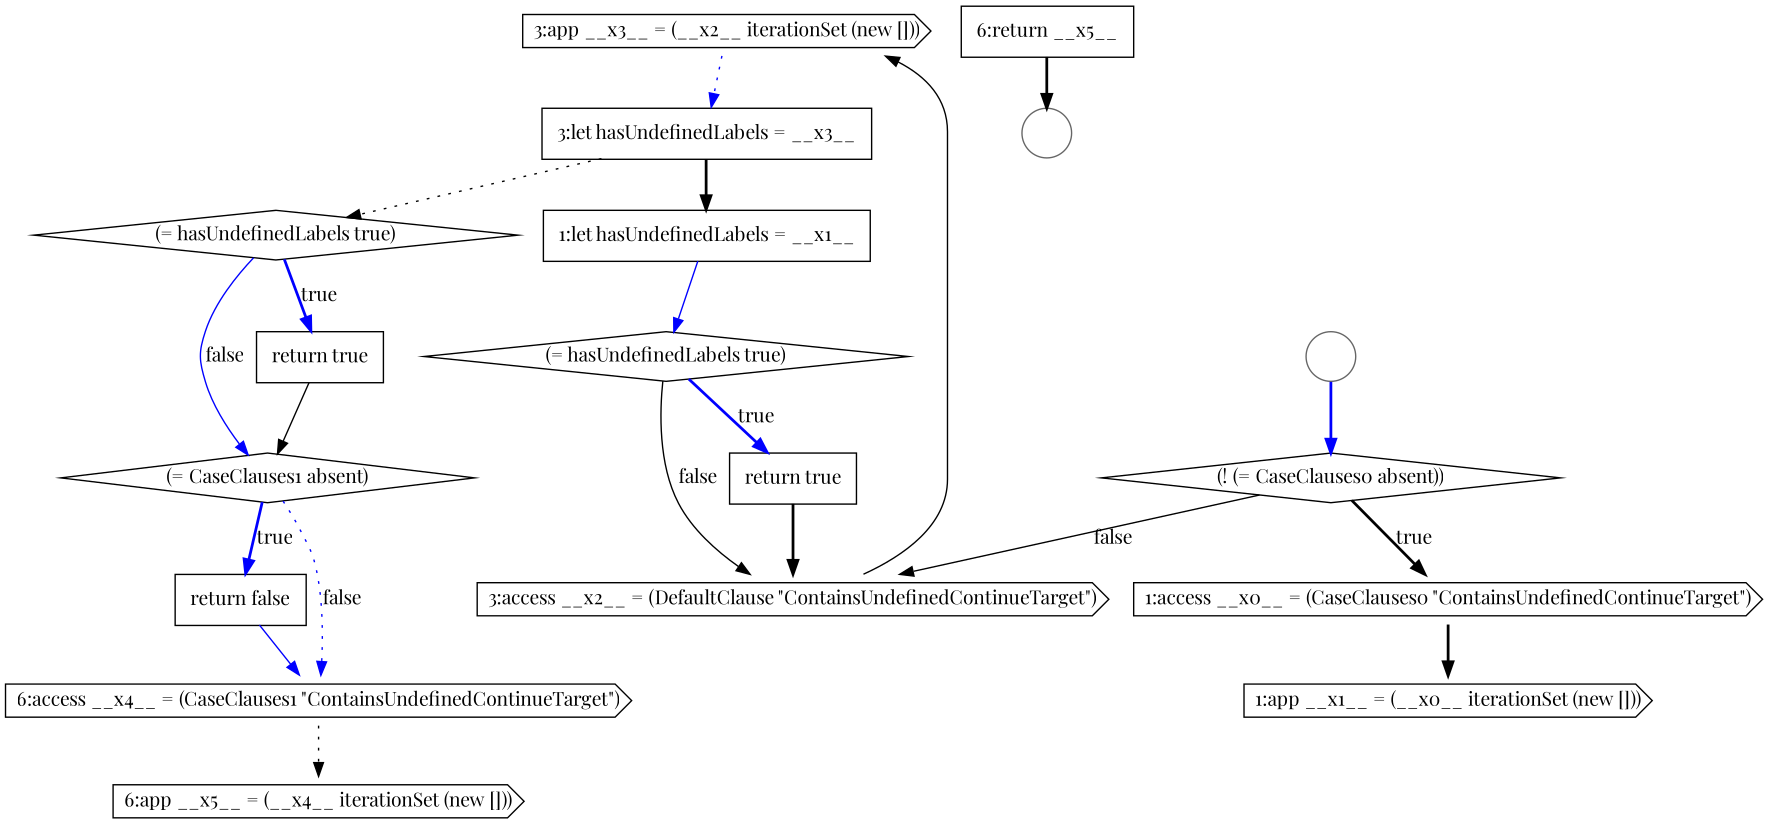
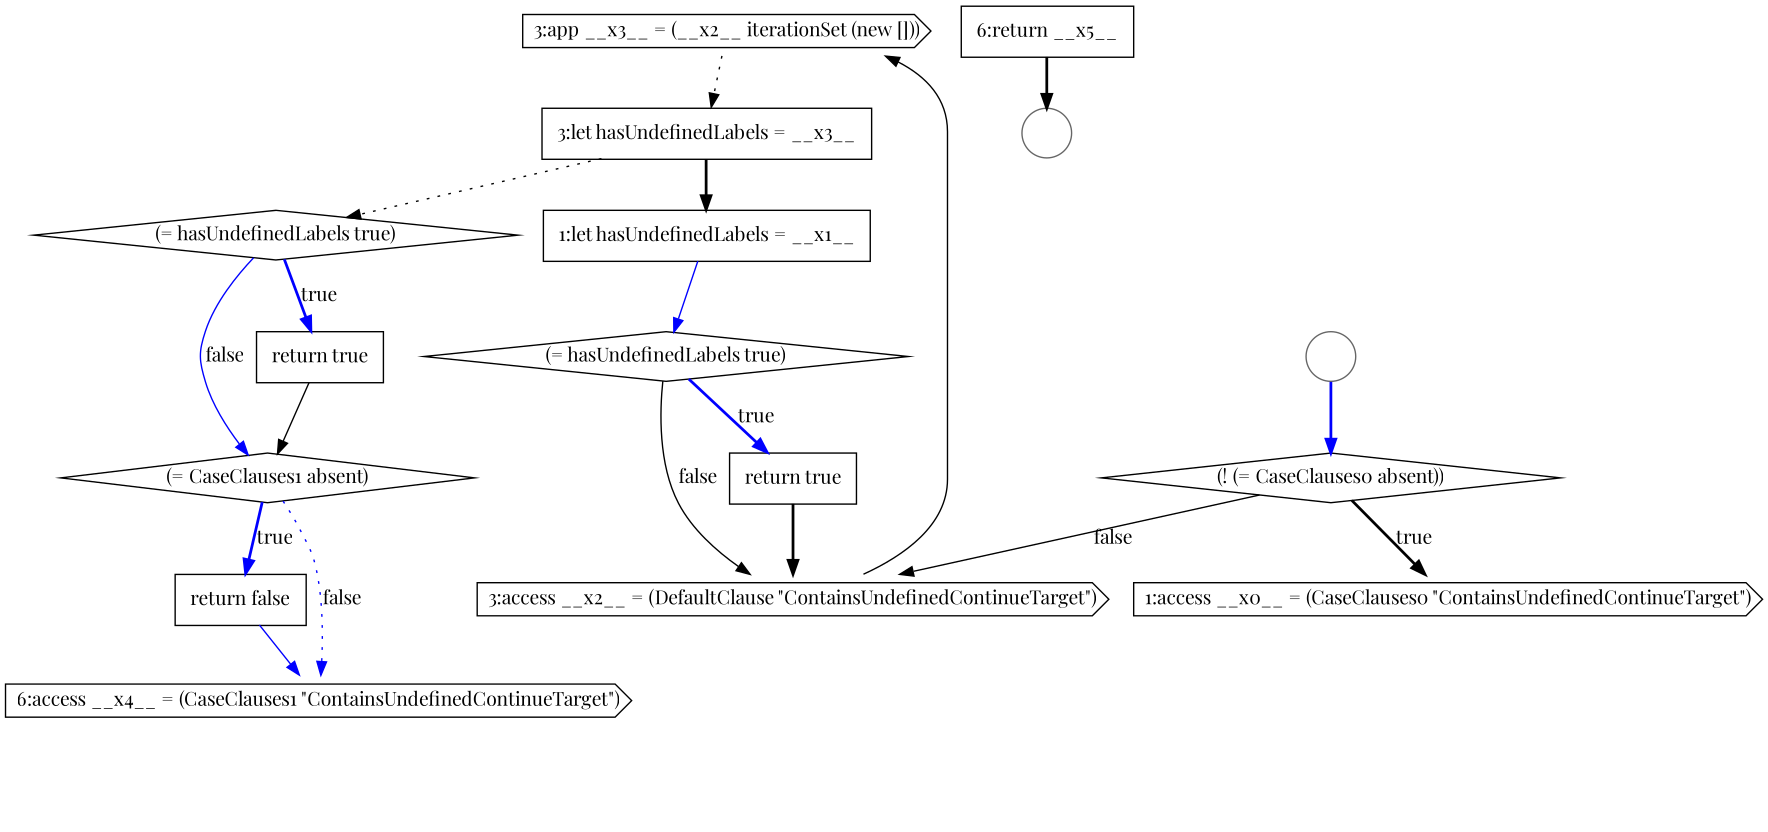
(718, 75) -> (718, 75)
(1448, 701) -> none
(319, 801) -> none
